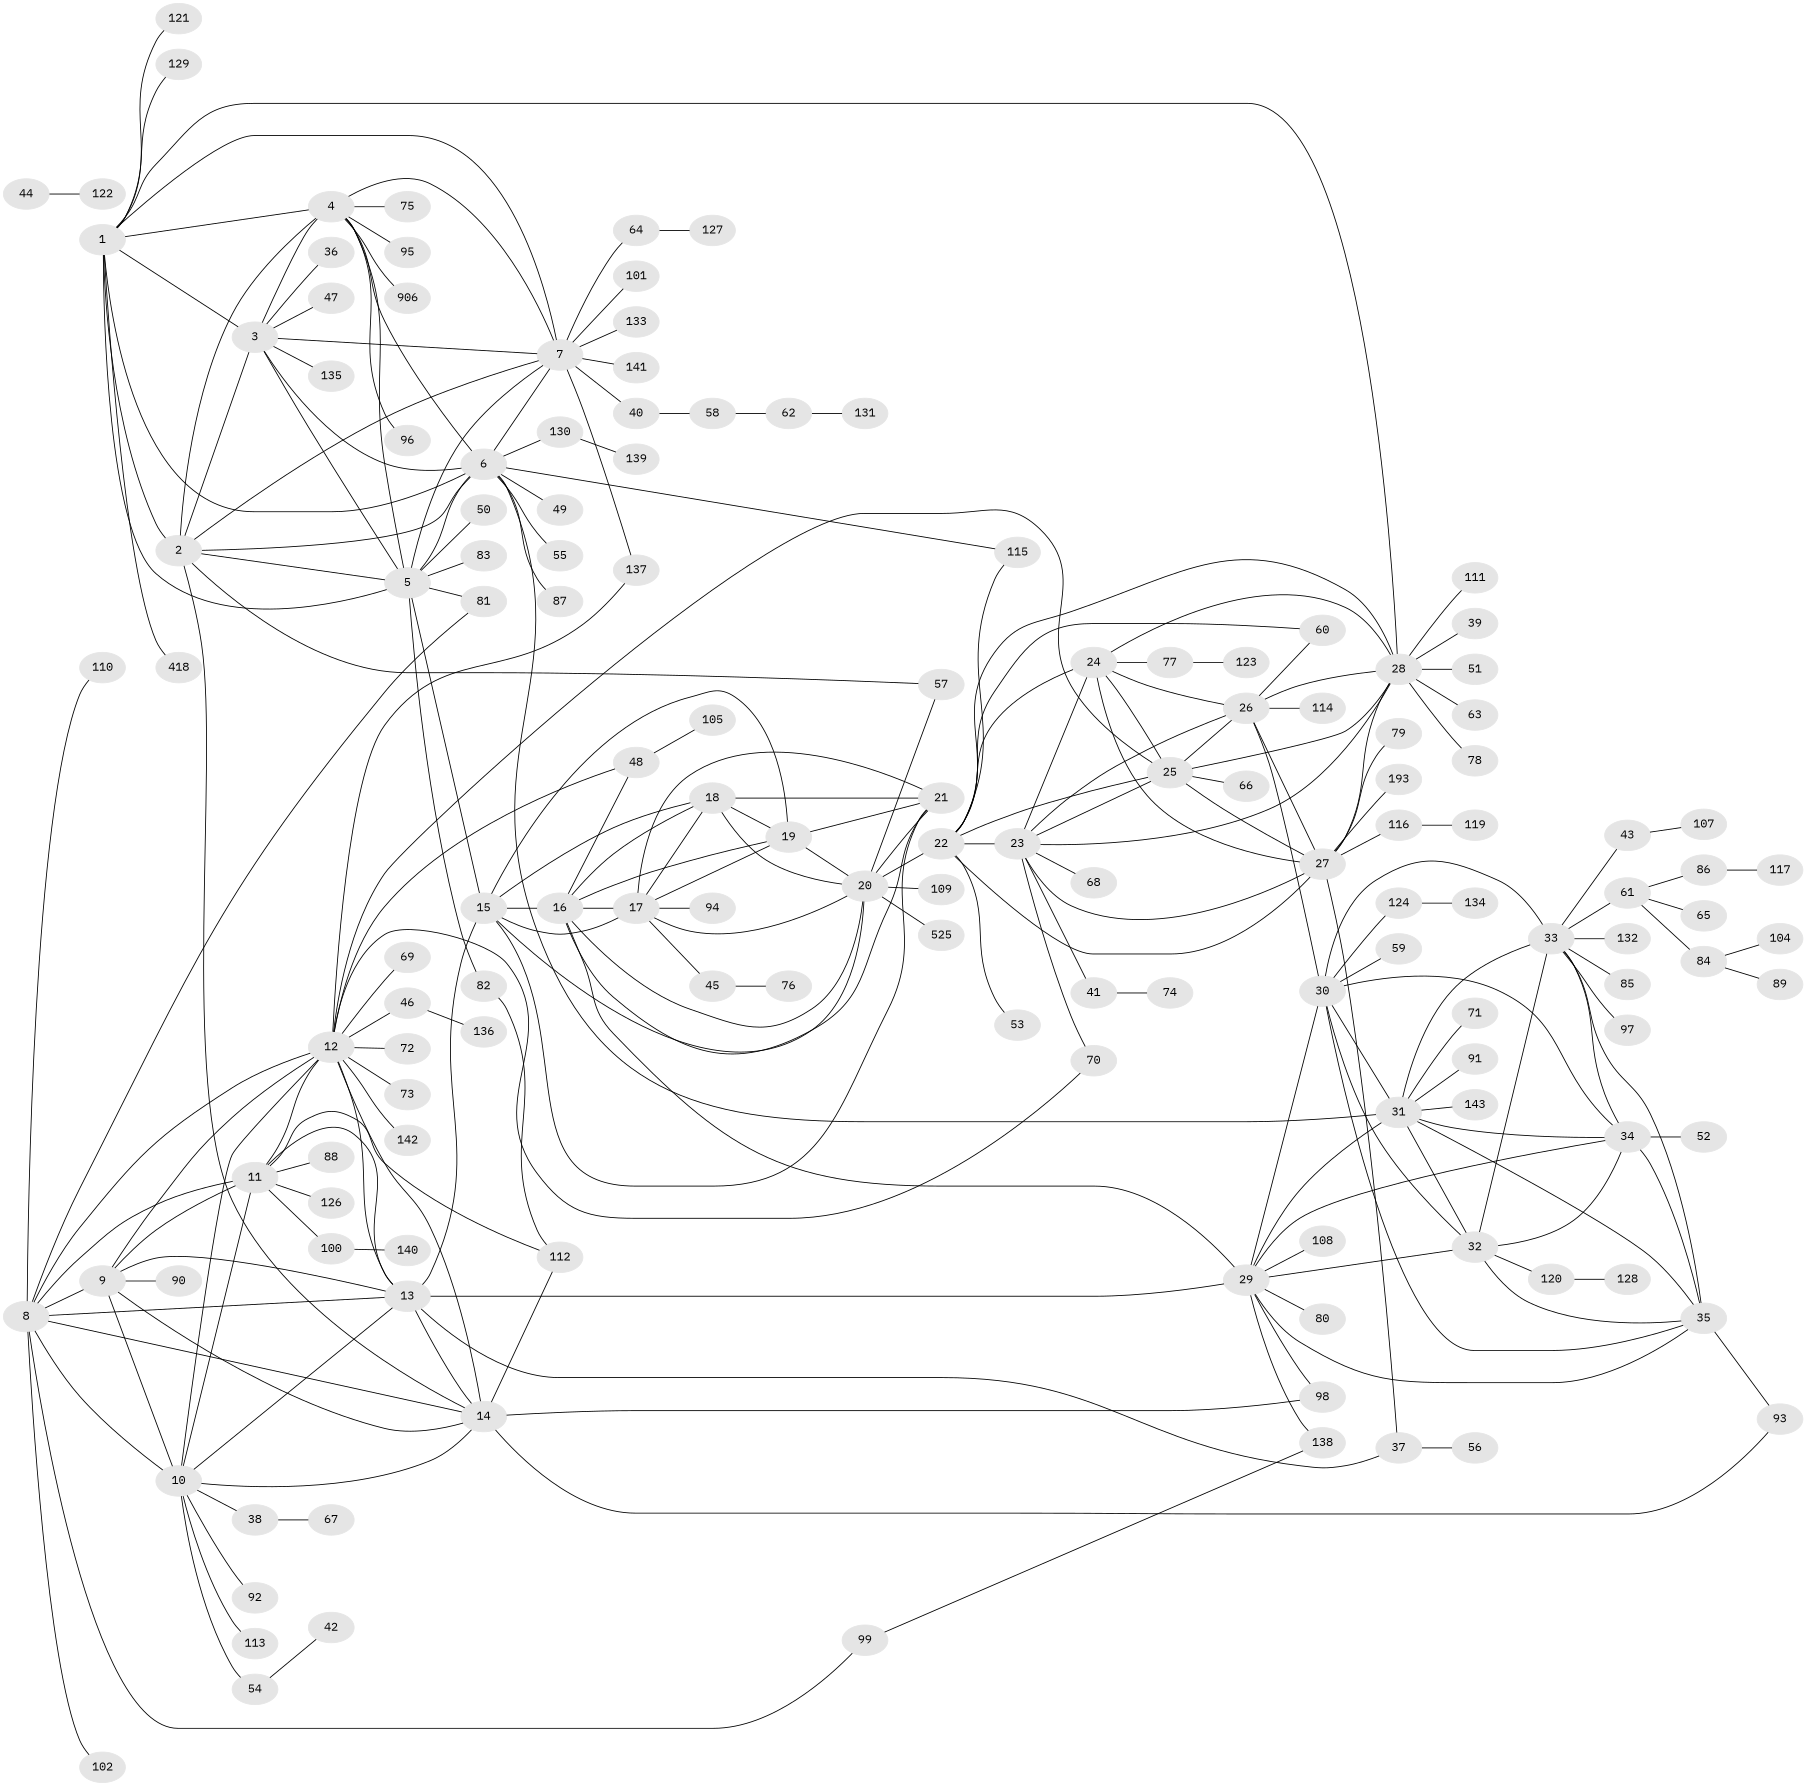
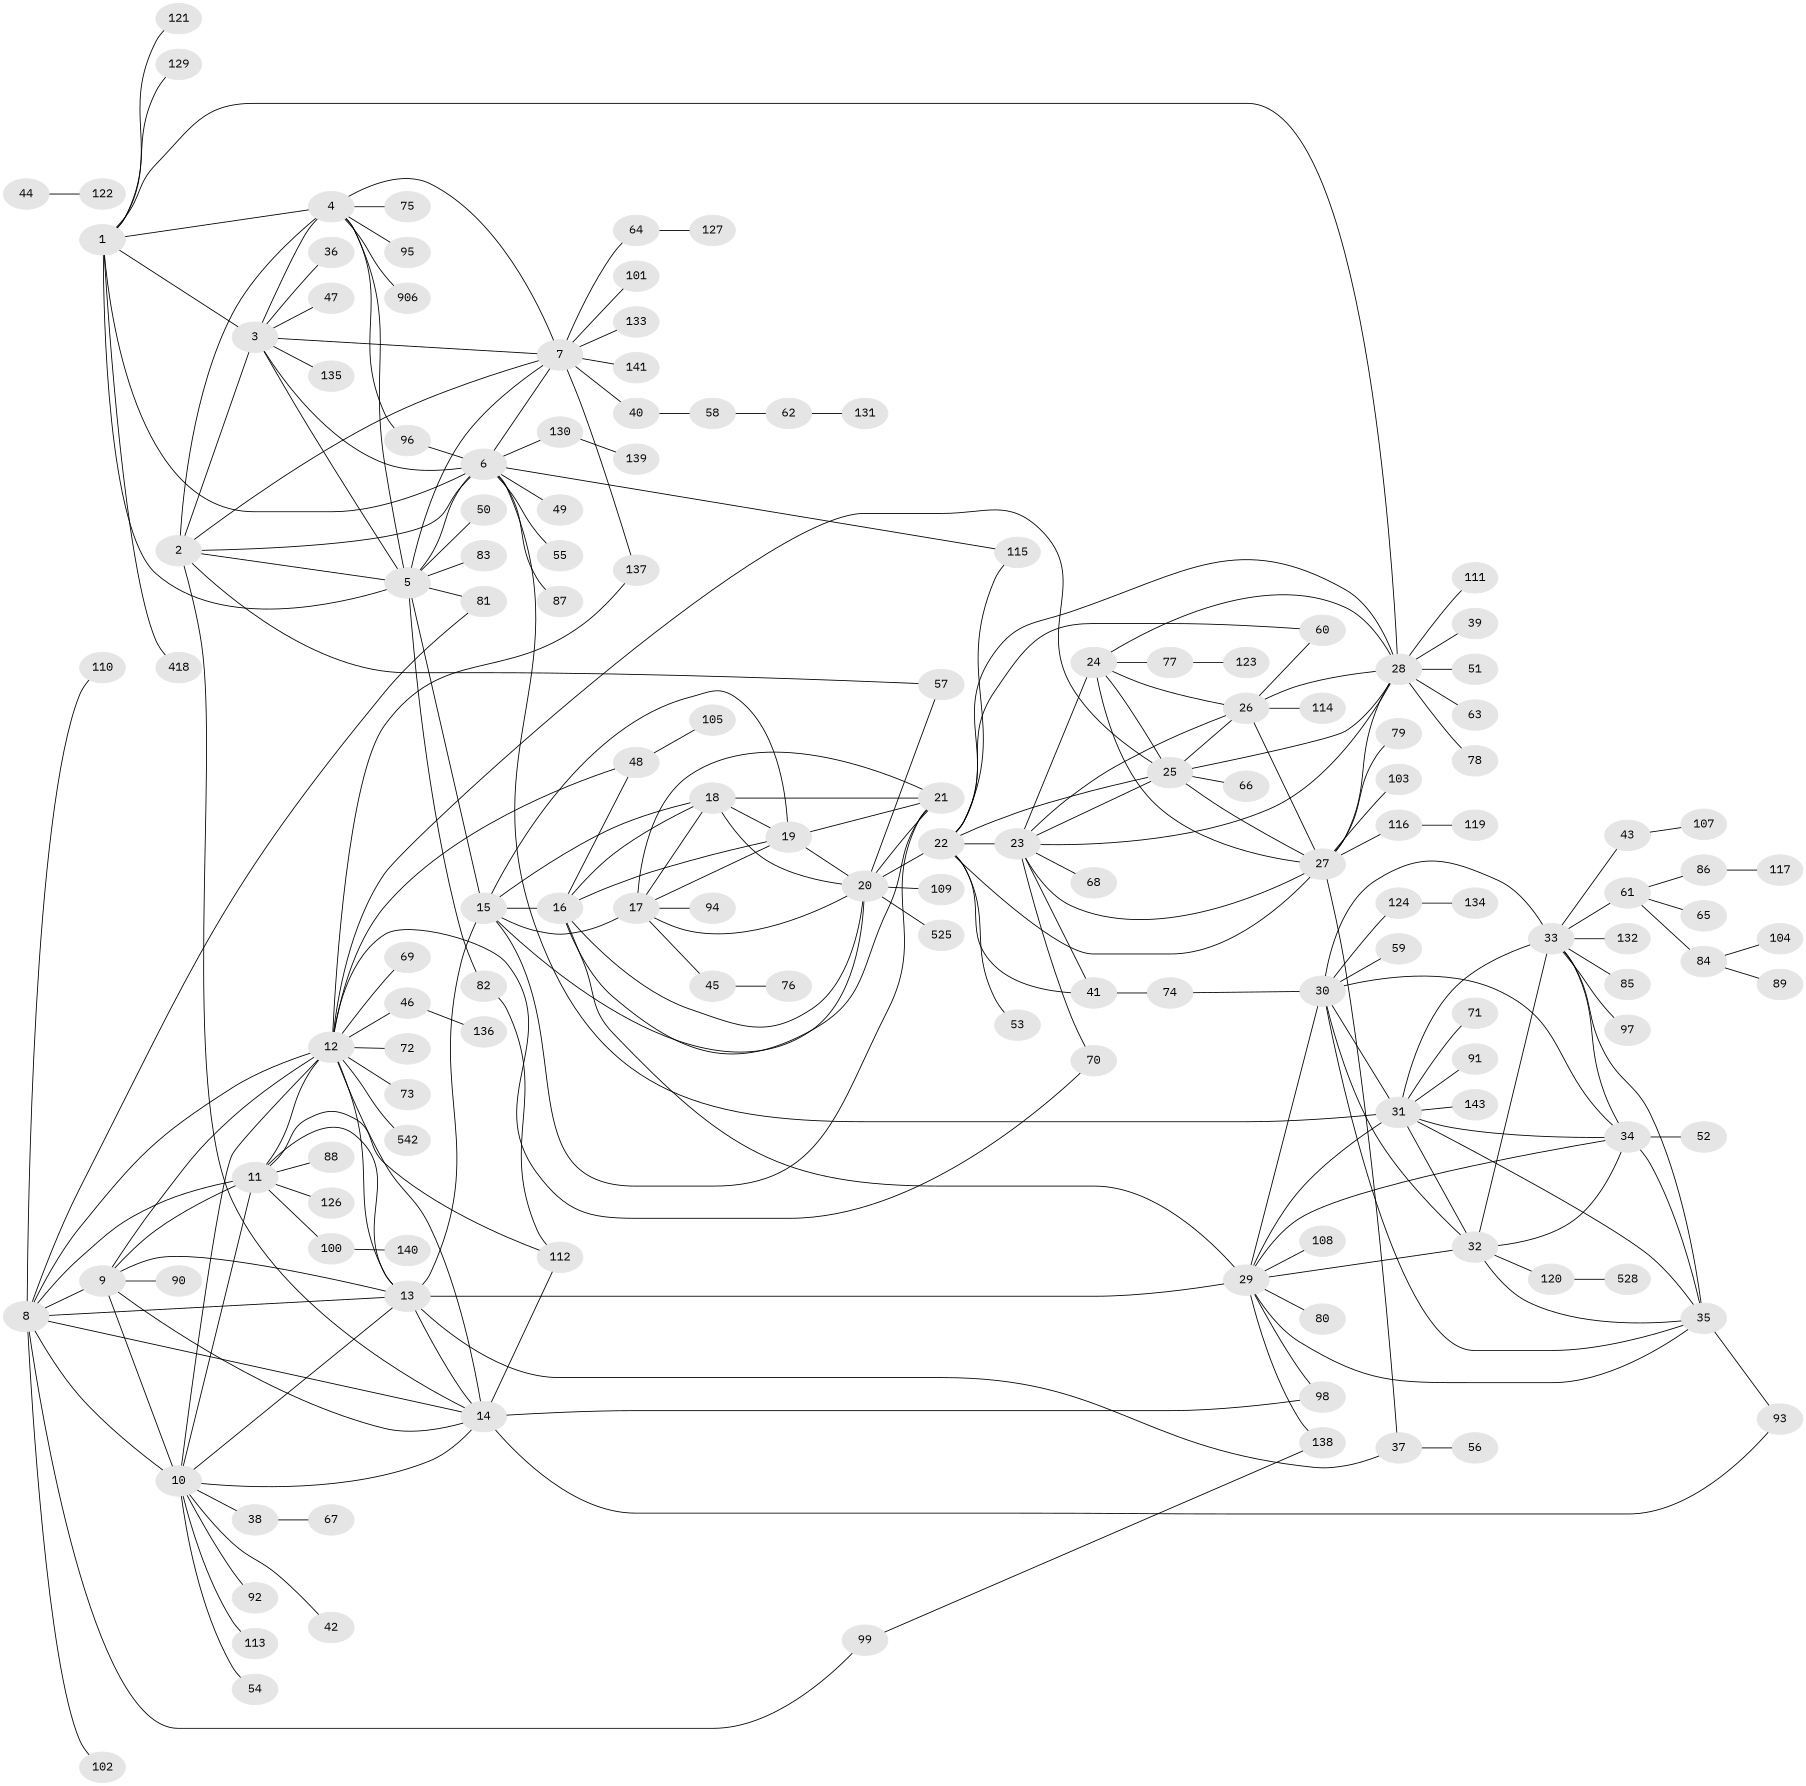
(383, 136) -> none
(392, 335) -> (446, 452)
(123, 422) -> none
(988, 732) -> (989, 959)
(1399, 779) -> (1399, 779)
(1292, 855) -> (1246, 992)
(598, 908) -> none
(408, 1140) -> (408, 1140)
(1628, 1279) -> (1628, 1279)
(293, 1659) -> (252, 1557)
